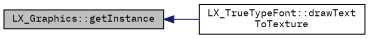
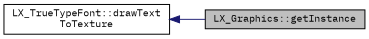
(187, 19) -> (192, 19)
